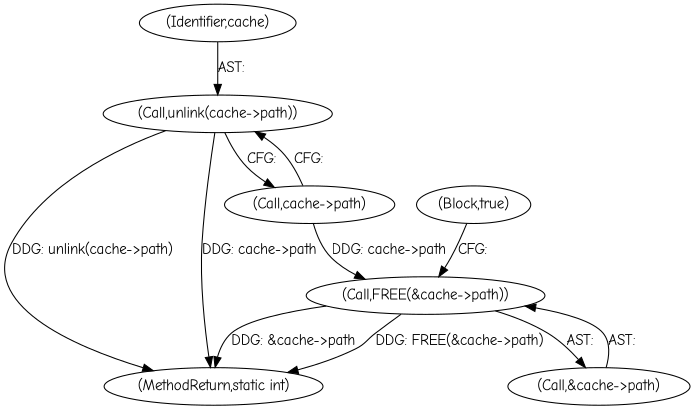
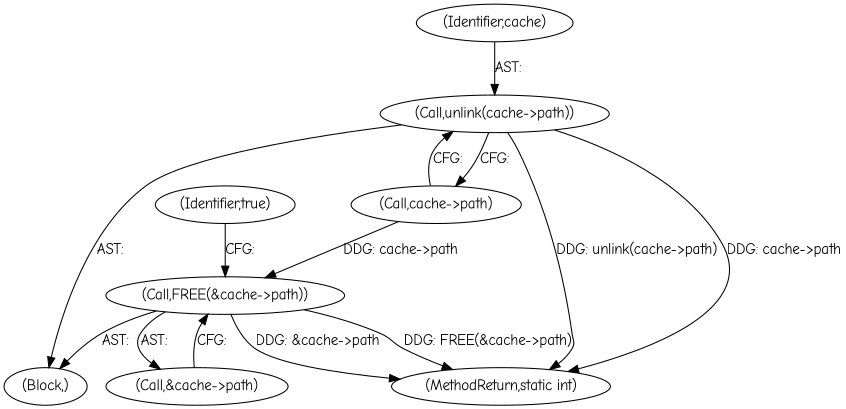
(474, 205) -> (225, 205)
(625, 341) -> (214, 341)
none -> (46, 386)
